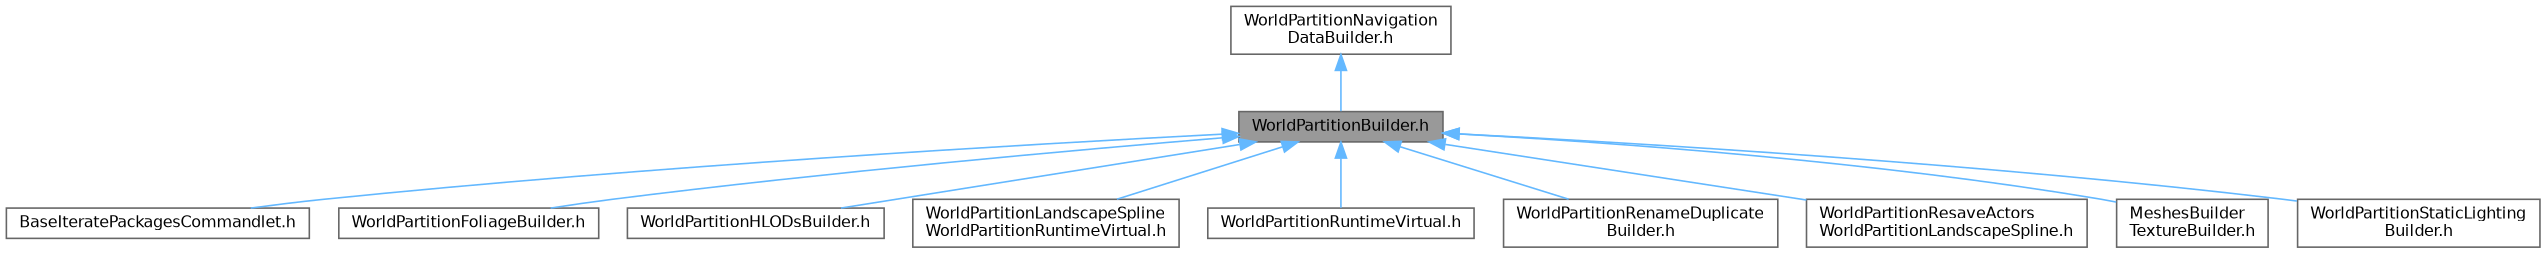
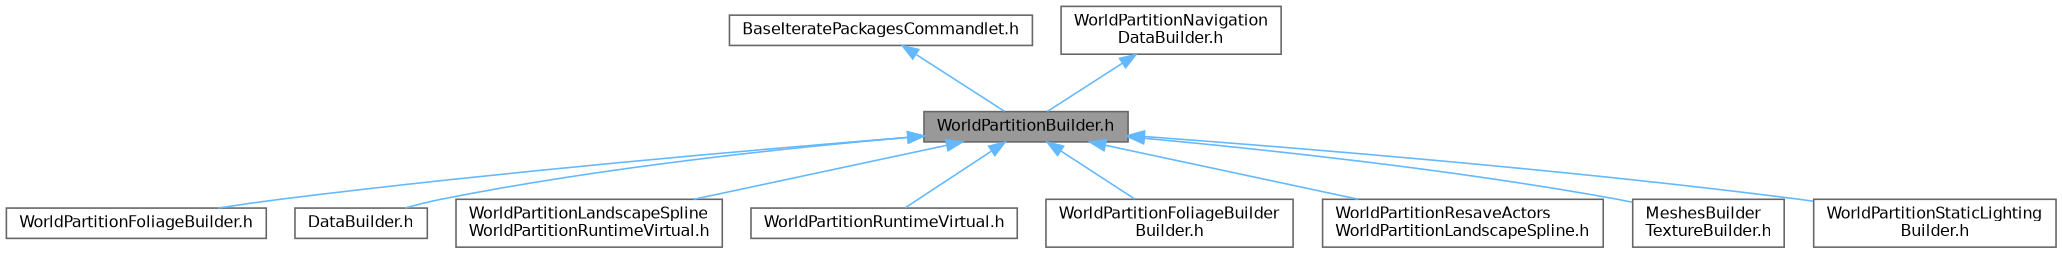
(736, 164) -> (961, 83)
(756, 223) -> (361, 223)
(1641, 223) -> (1170, 223)
